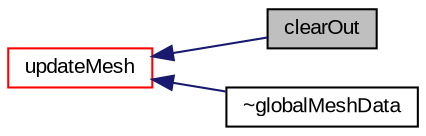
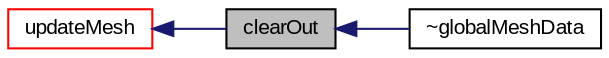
(199, 87) -> (383, 29)
